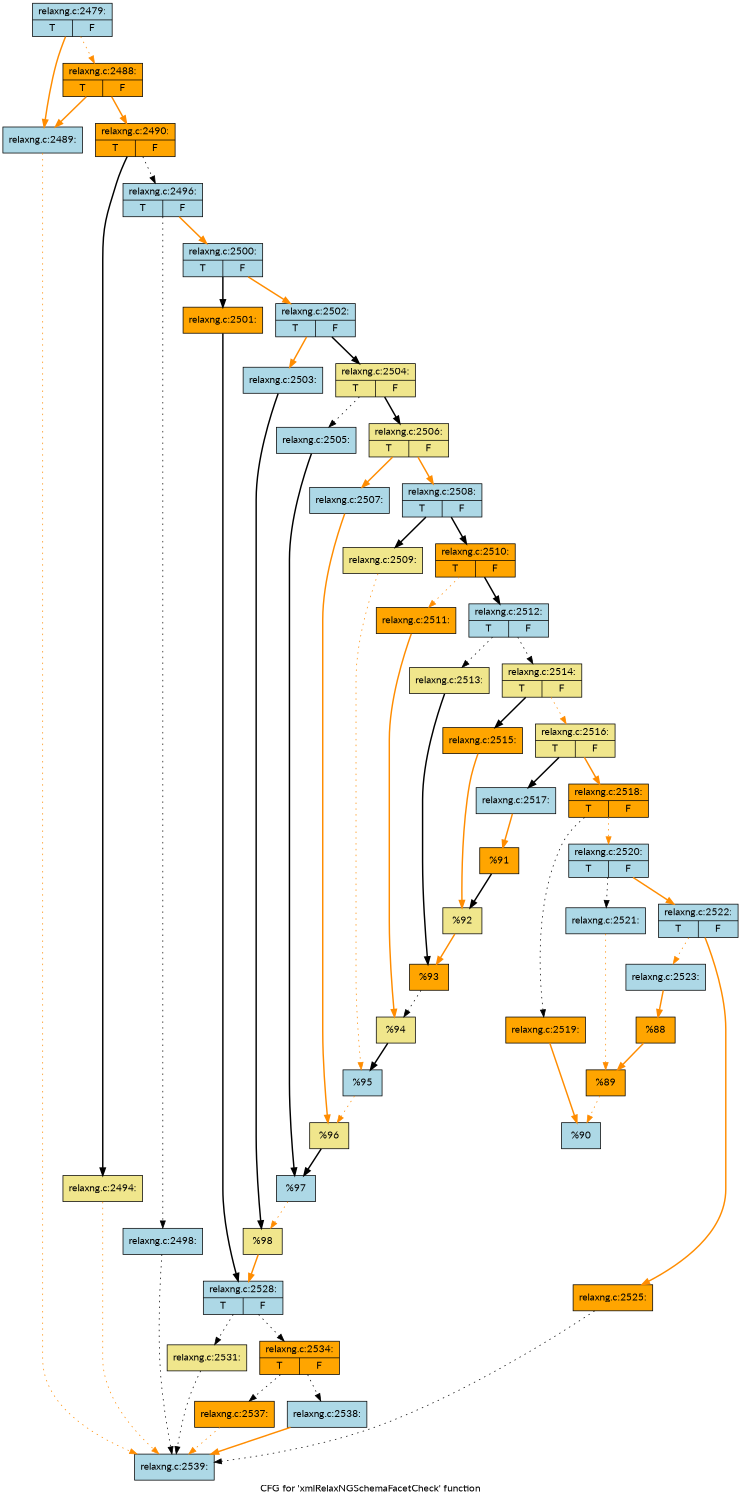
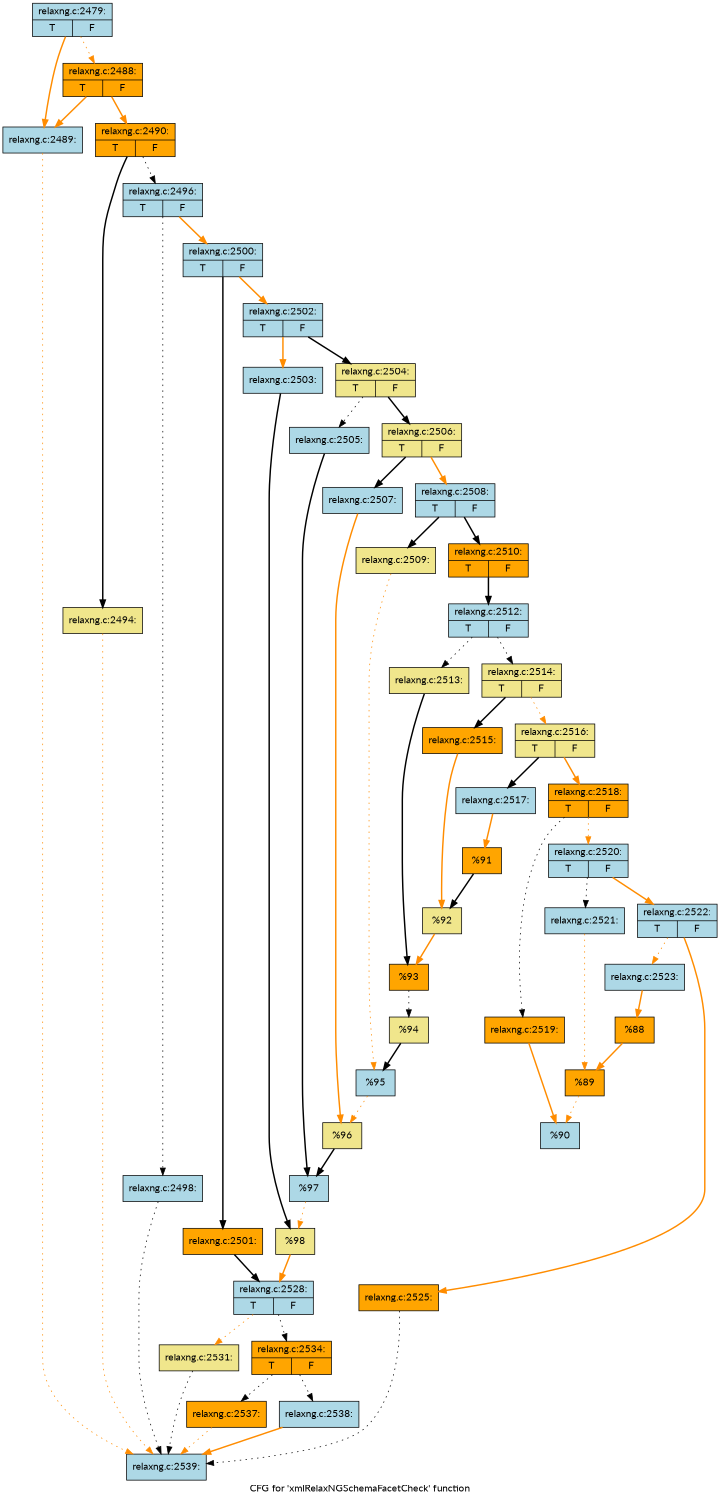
(380, 469) -> (393, 469)
(416, 620) -> none
(226, 1326) -> (237, 1327)
